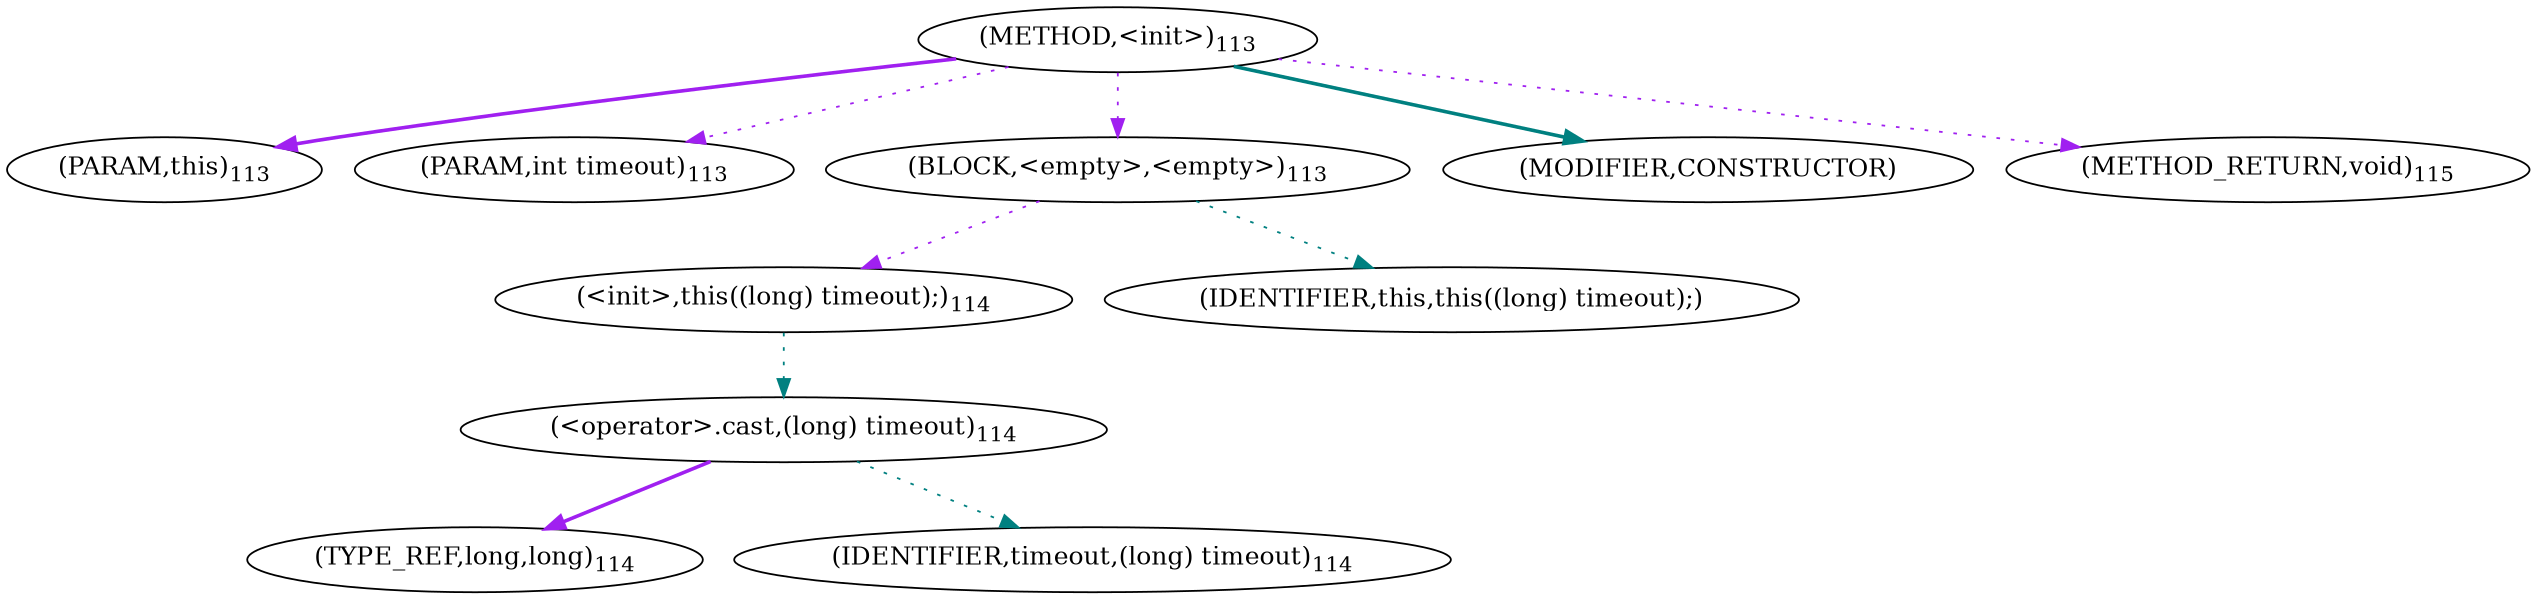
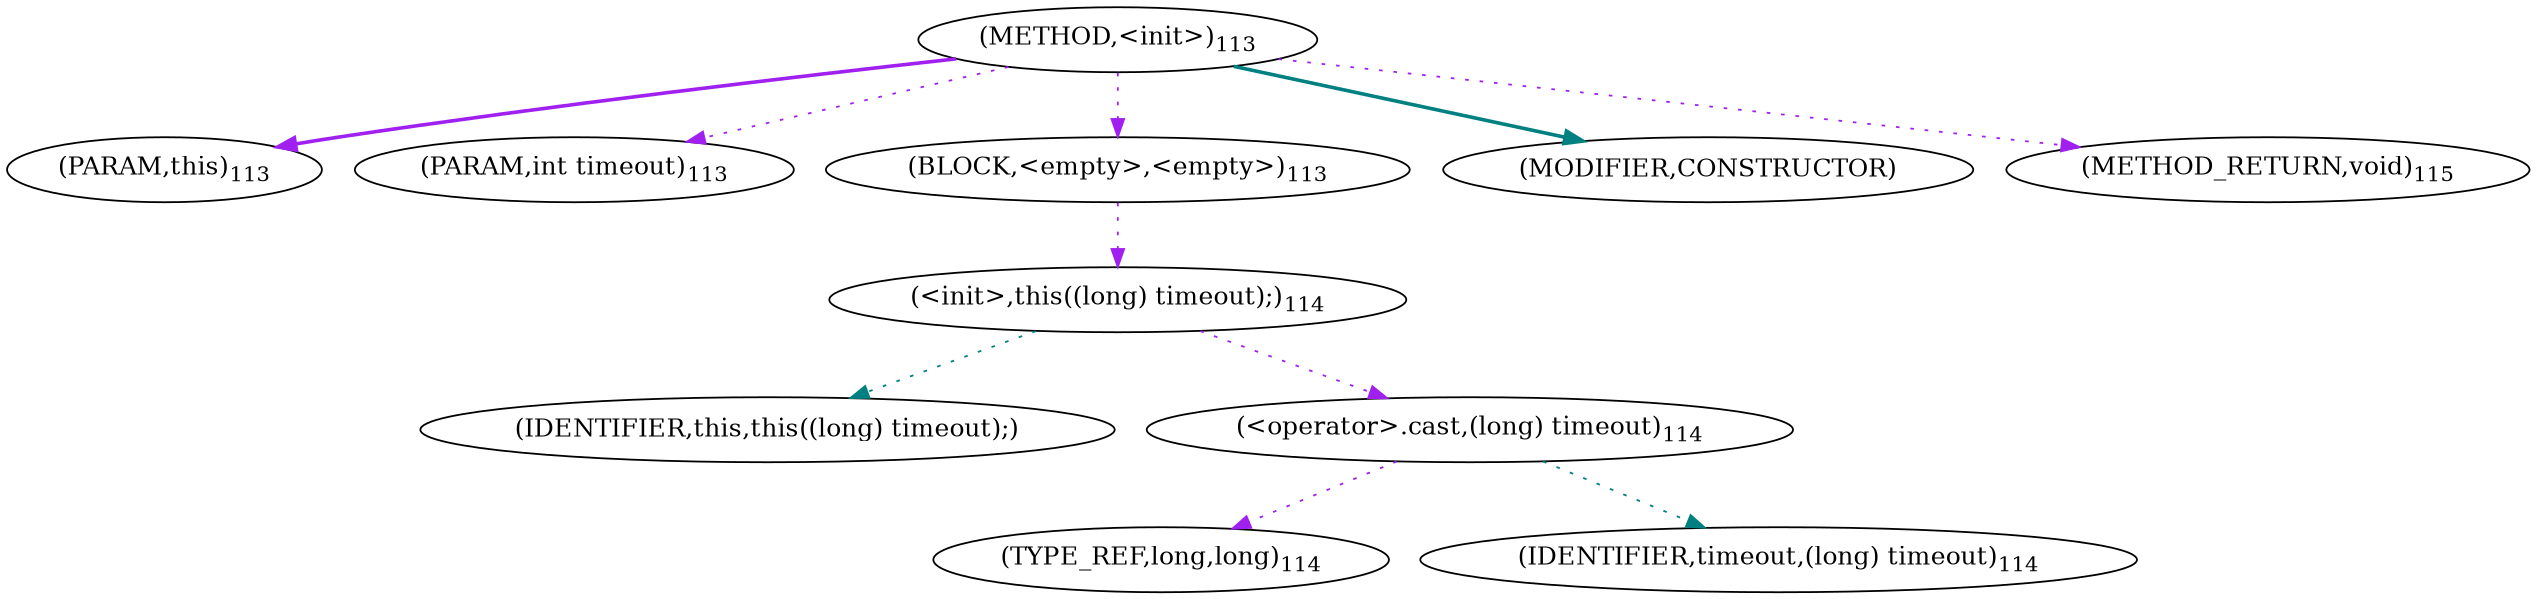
(1276, 231) -> (952, 361)
(784, 356) -> (1285, 362)
(637, 492) -> (1323, 492)
